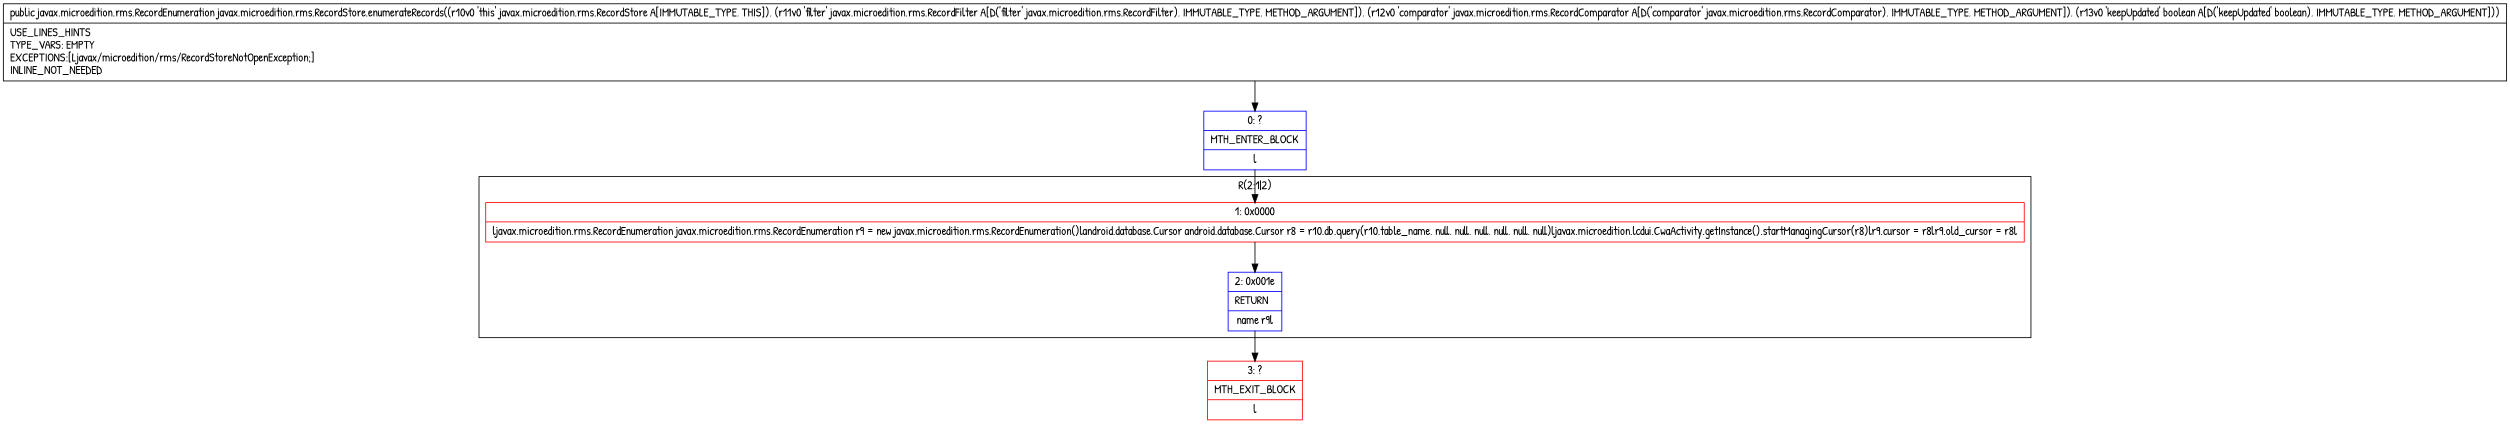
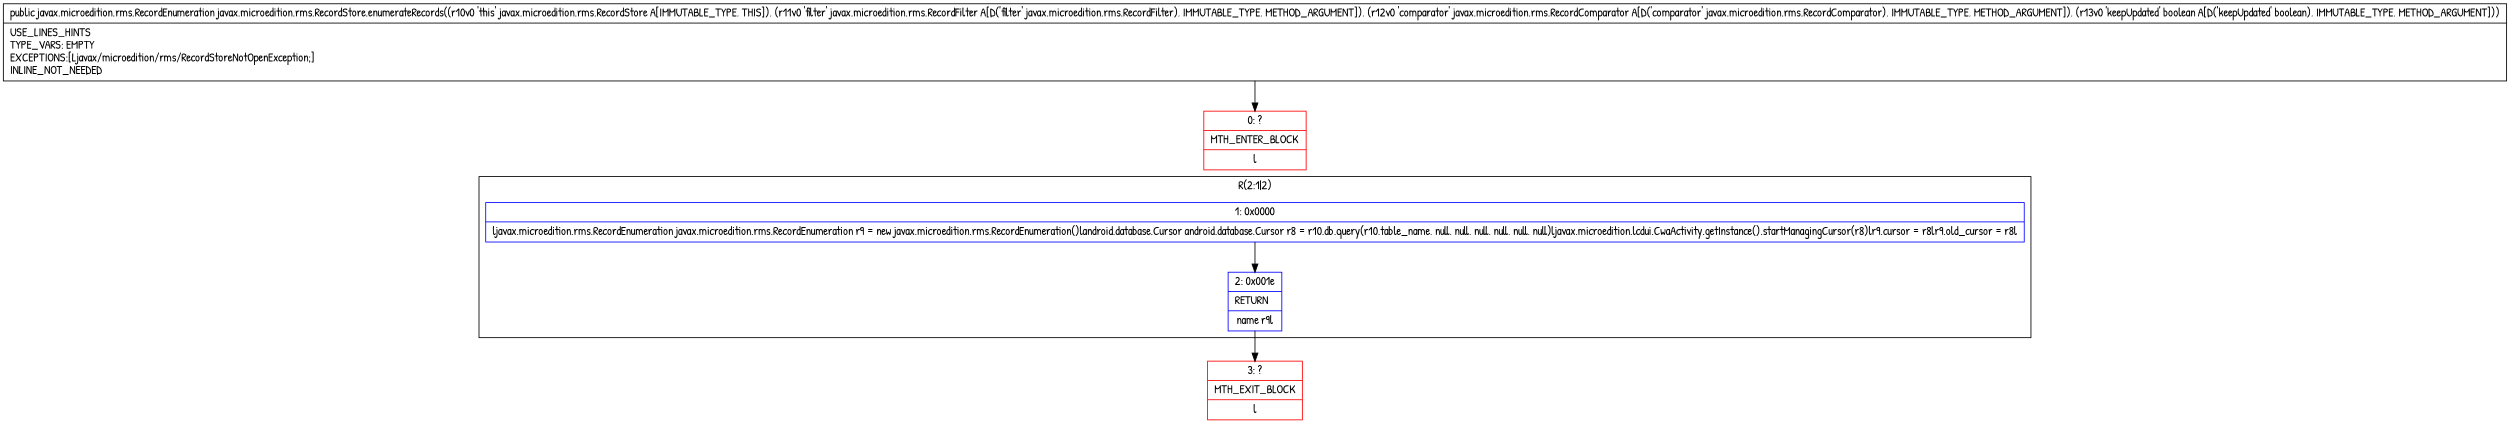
(1255, 141) -> (1255, 141)
(1255, 182) -> none
(1255, 222) -> (1255, 222)
